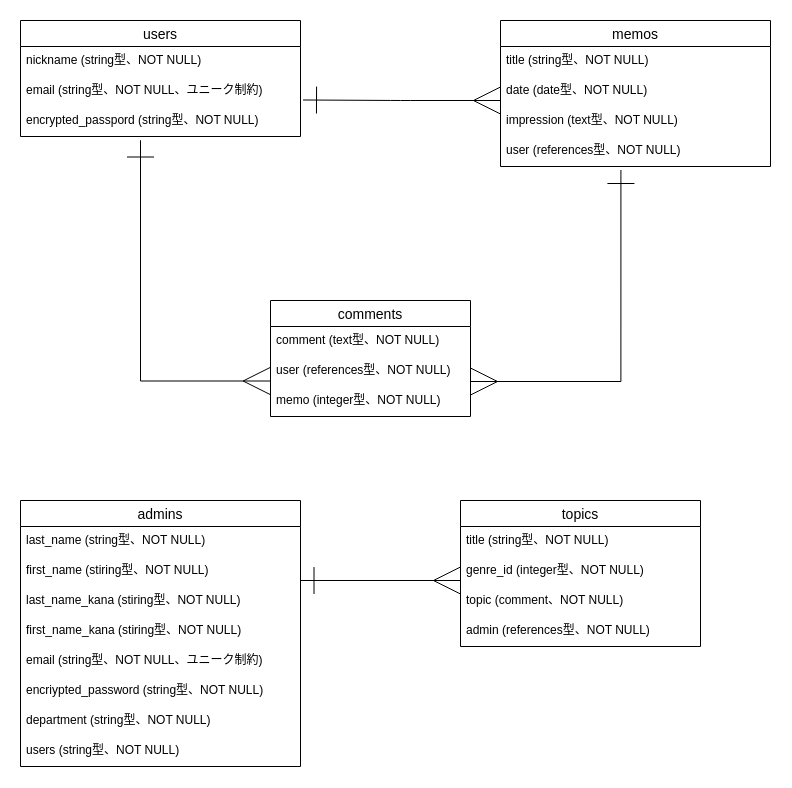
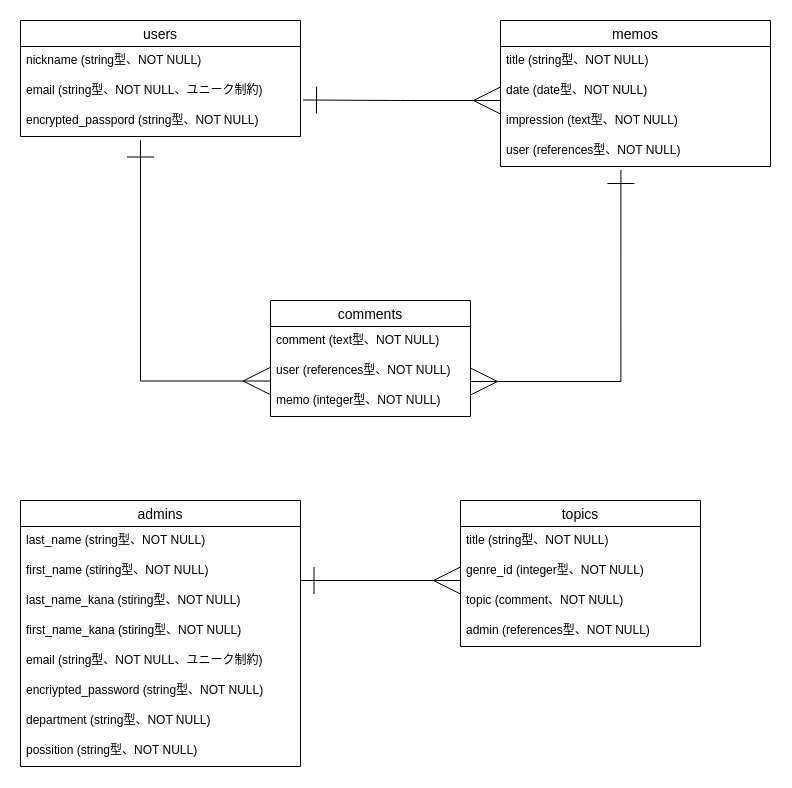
(107, 750) -> (118, 750)
